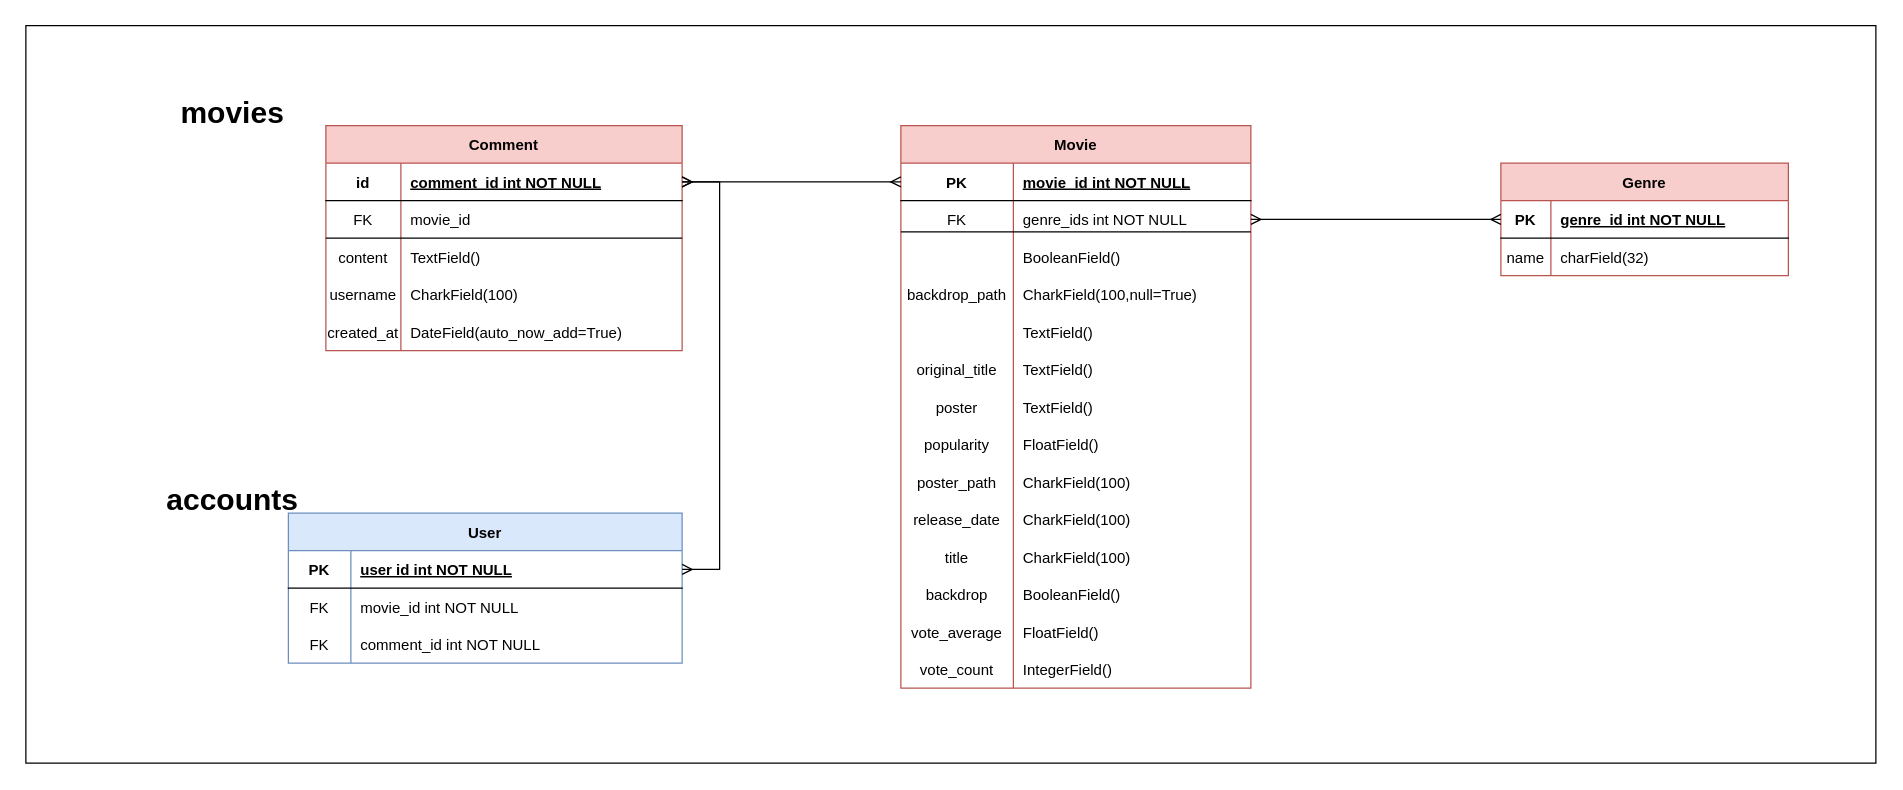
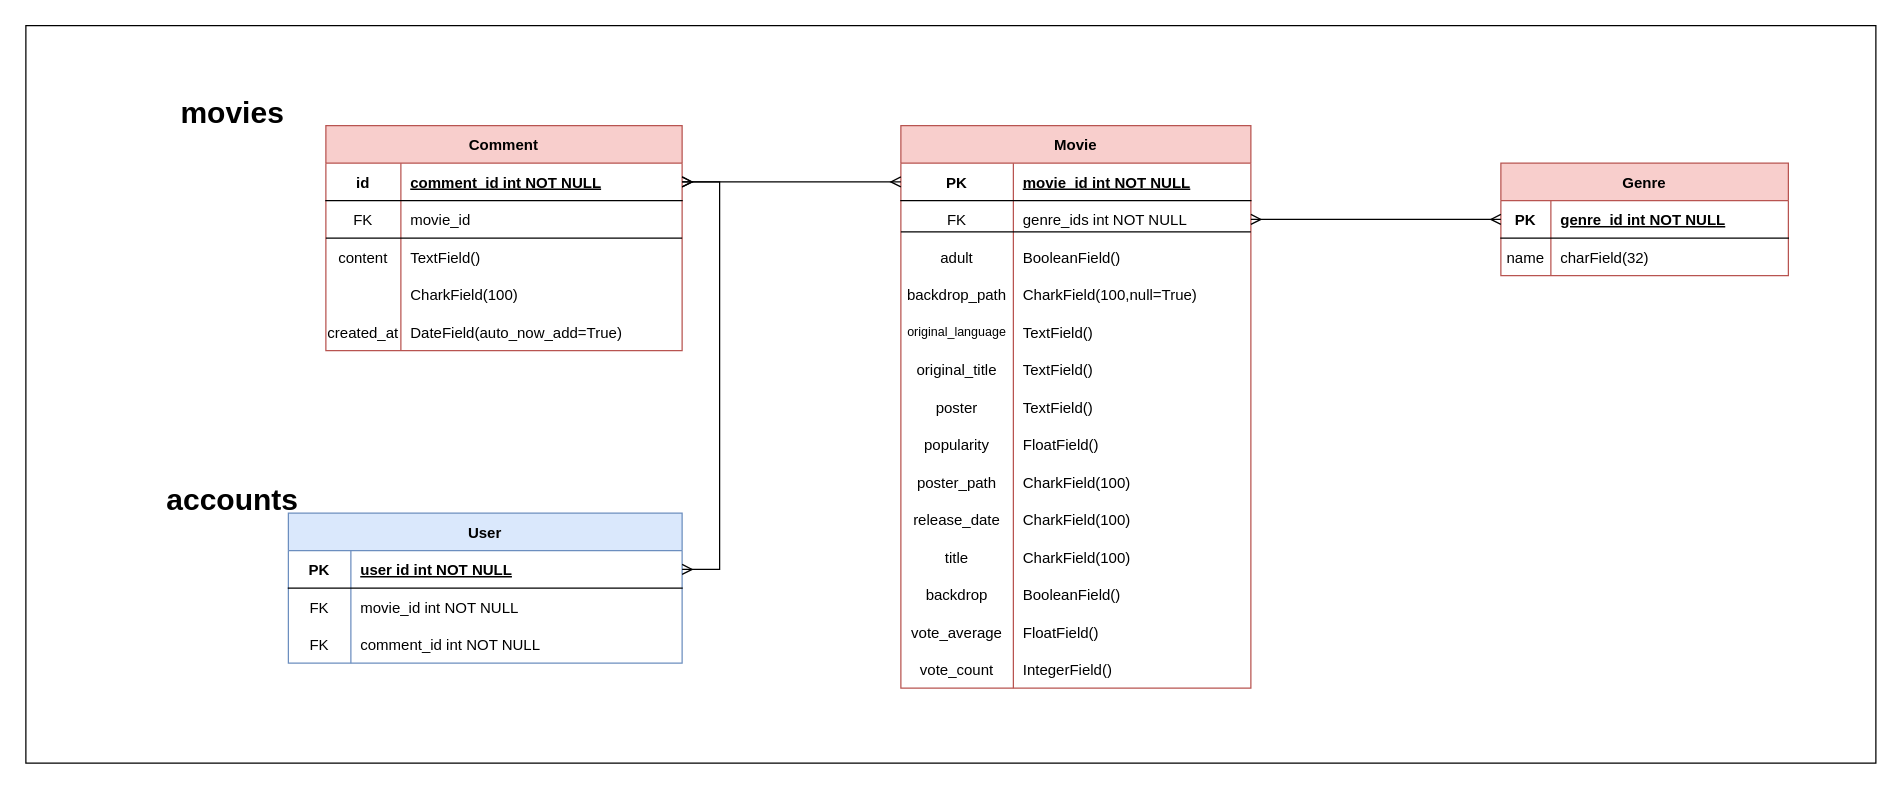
none -> (957, 257)
(363, 294) -> none
none -> (957, 332)
